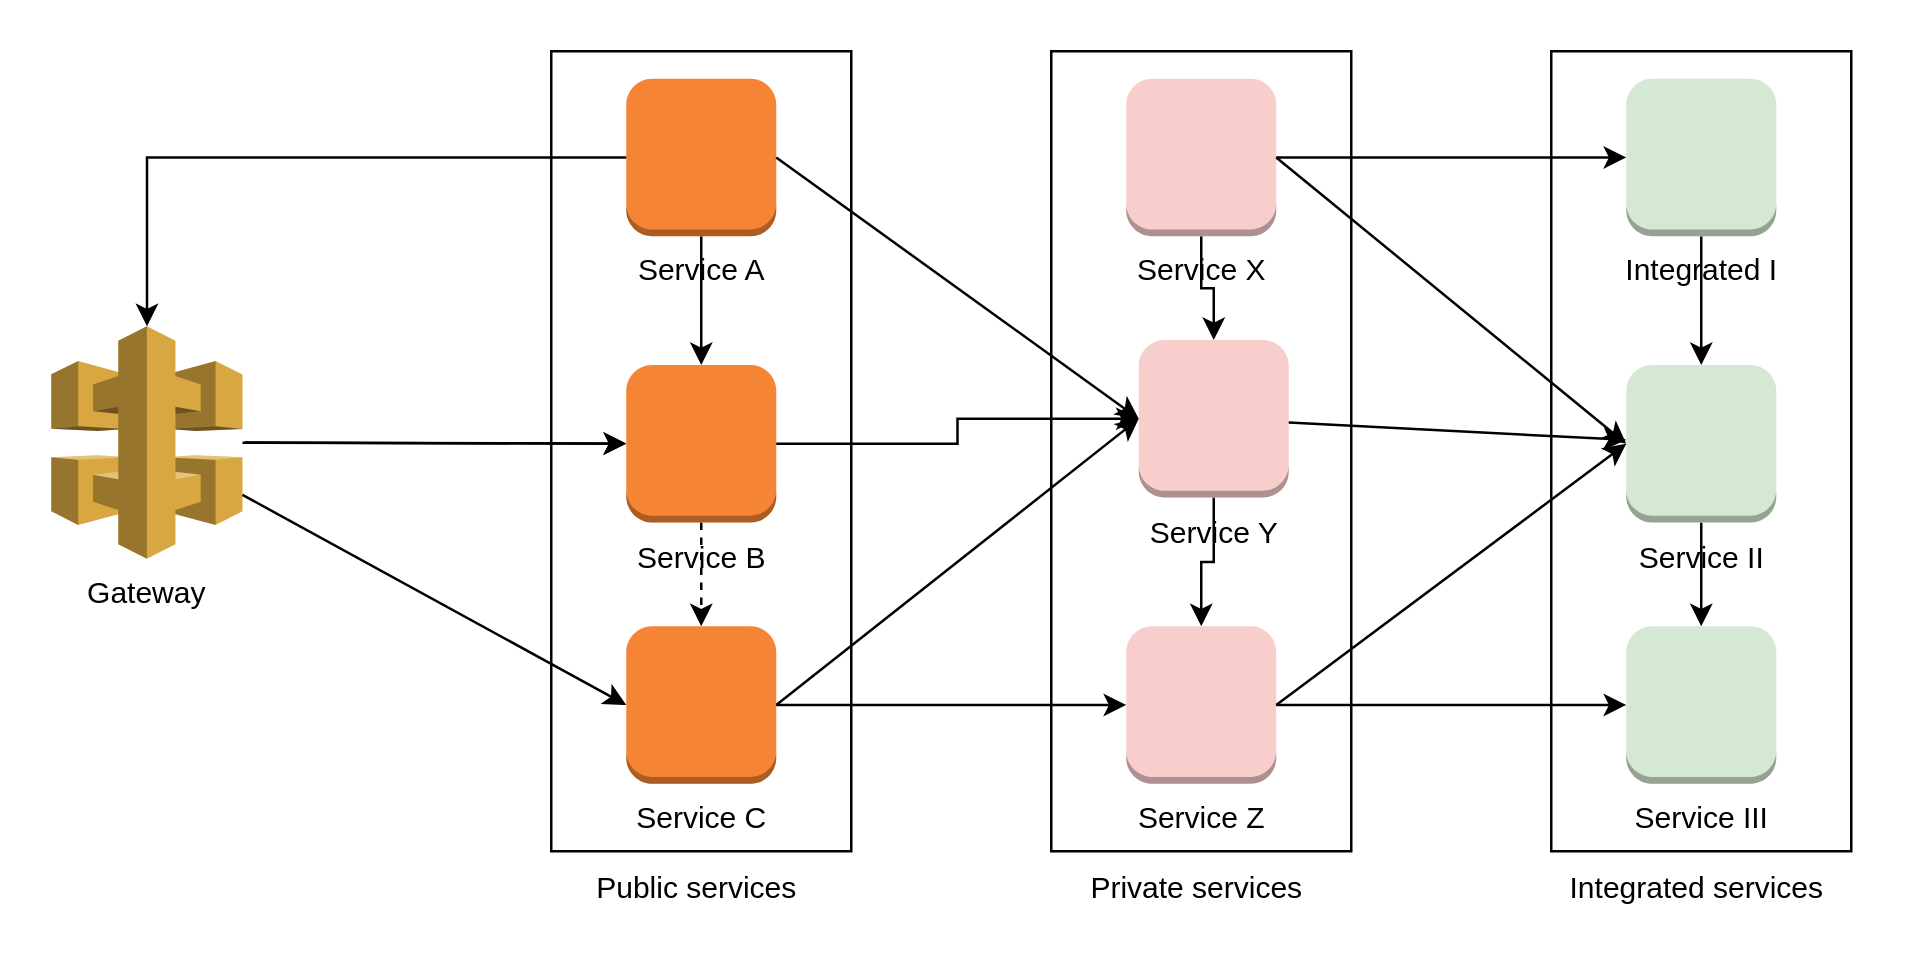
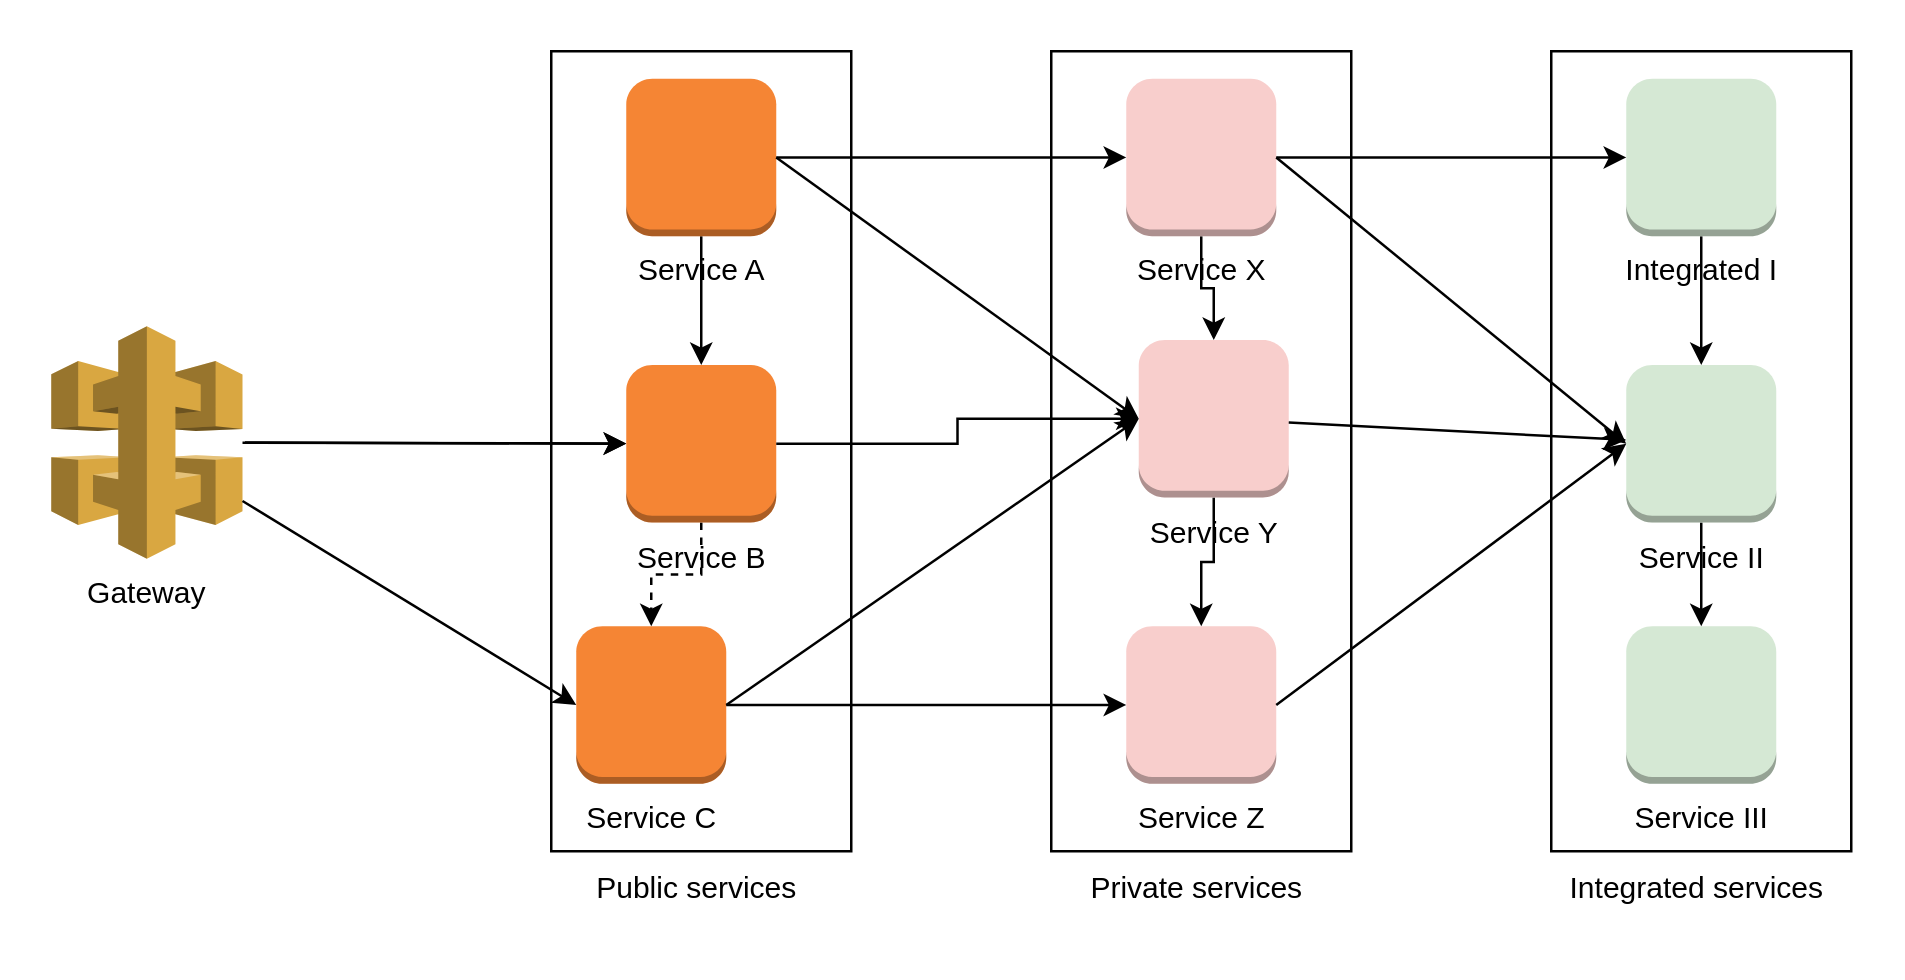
(311, 158) -> (946, 158)
(701, 705) -> (651, 705)
(1446, 705) -> none
